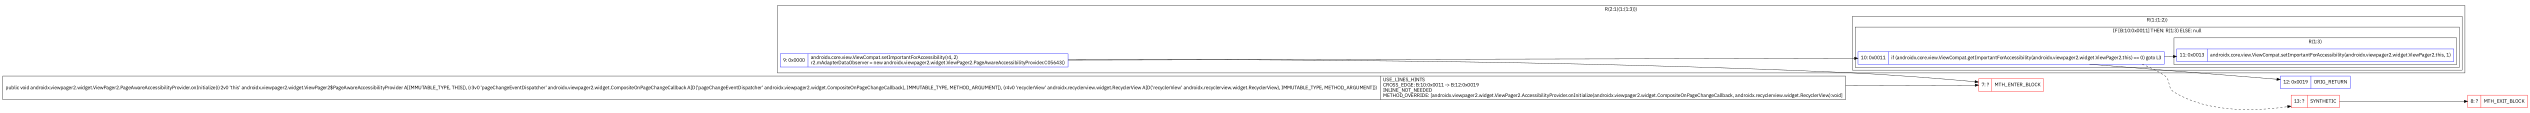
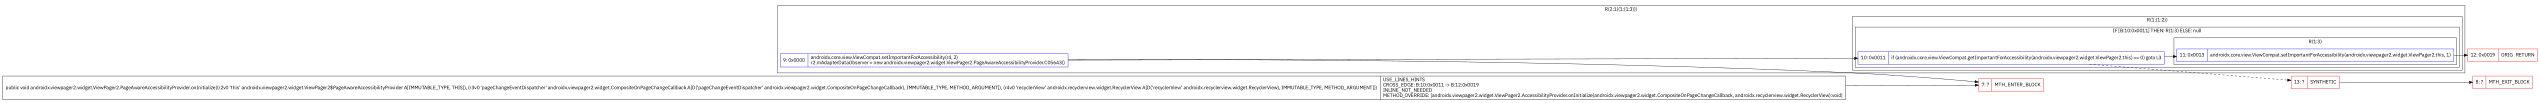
(2225, 75) -> (2459, 55)
(2315, 82) -> (2503, 55)
